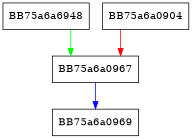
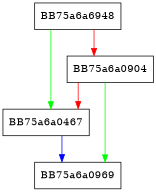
none -> (94, 39)
(96, 69) -> (46, 122)
none -> (105, 119)
